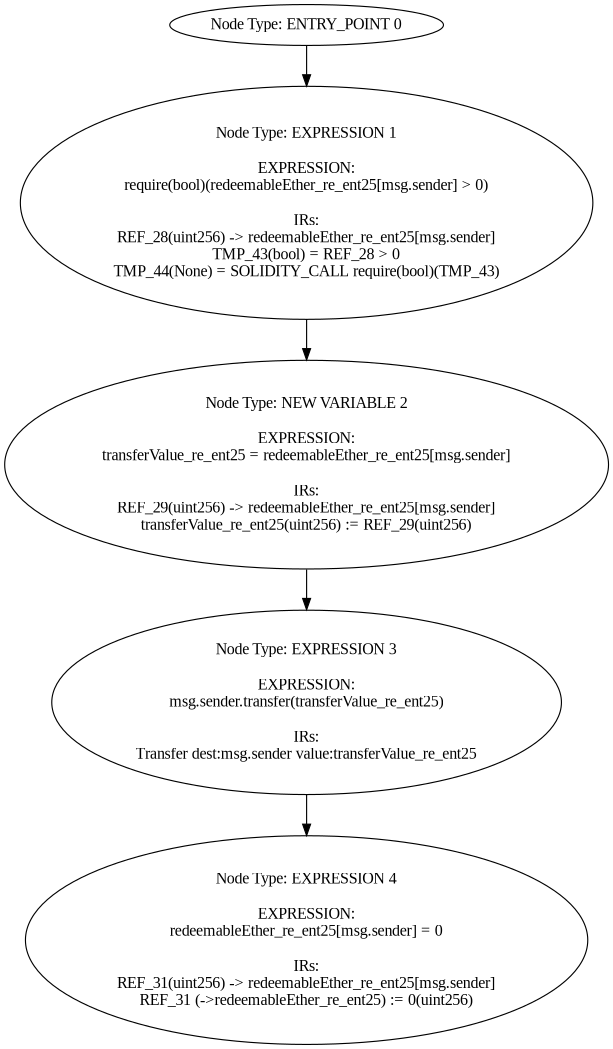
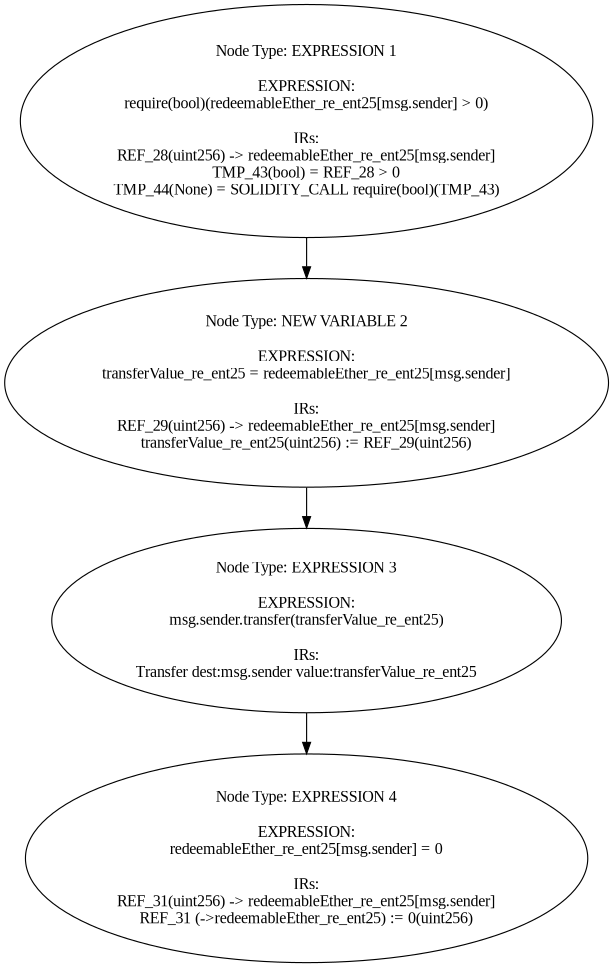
(307, 25) -> none
